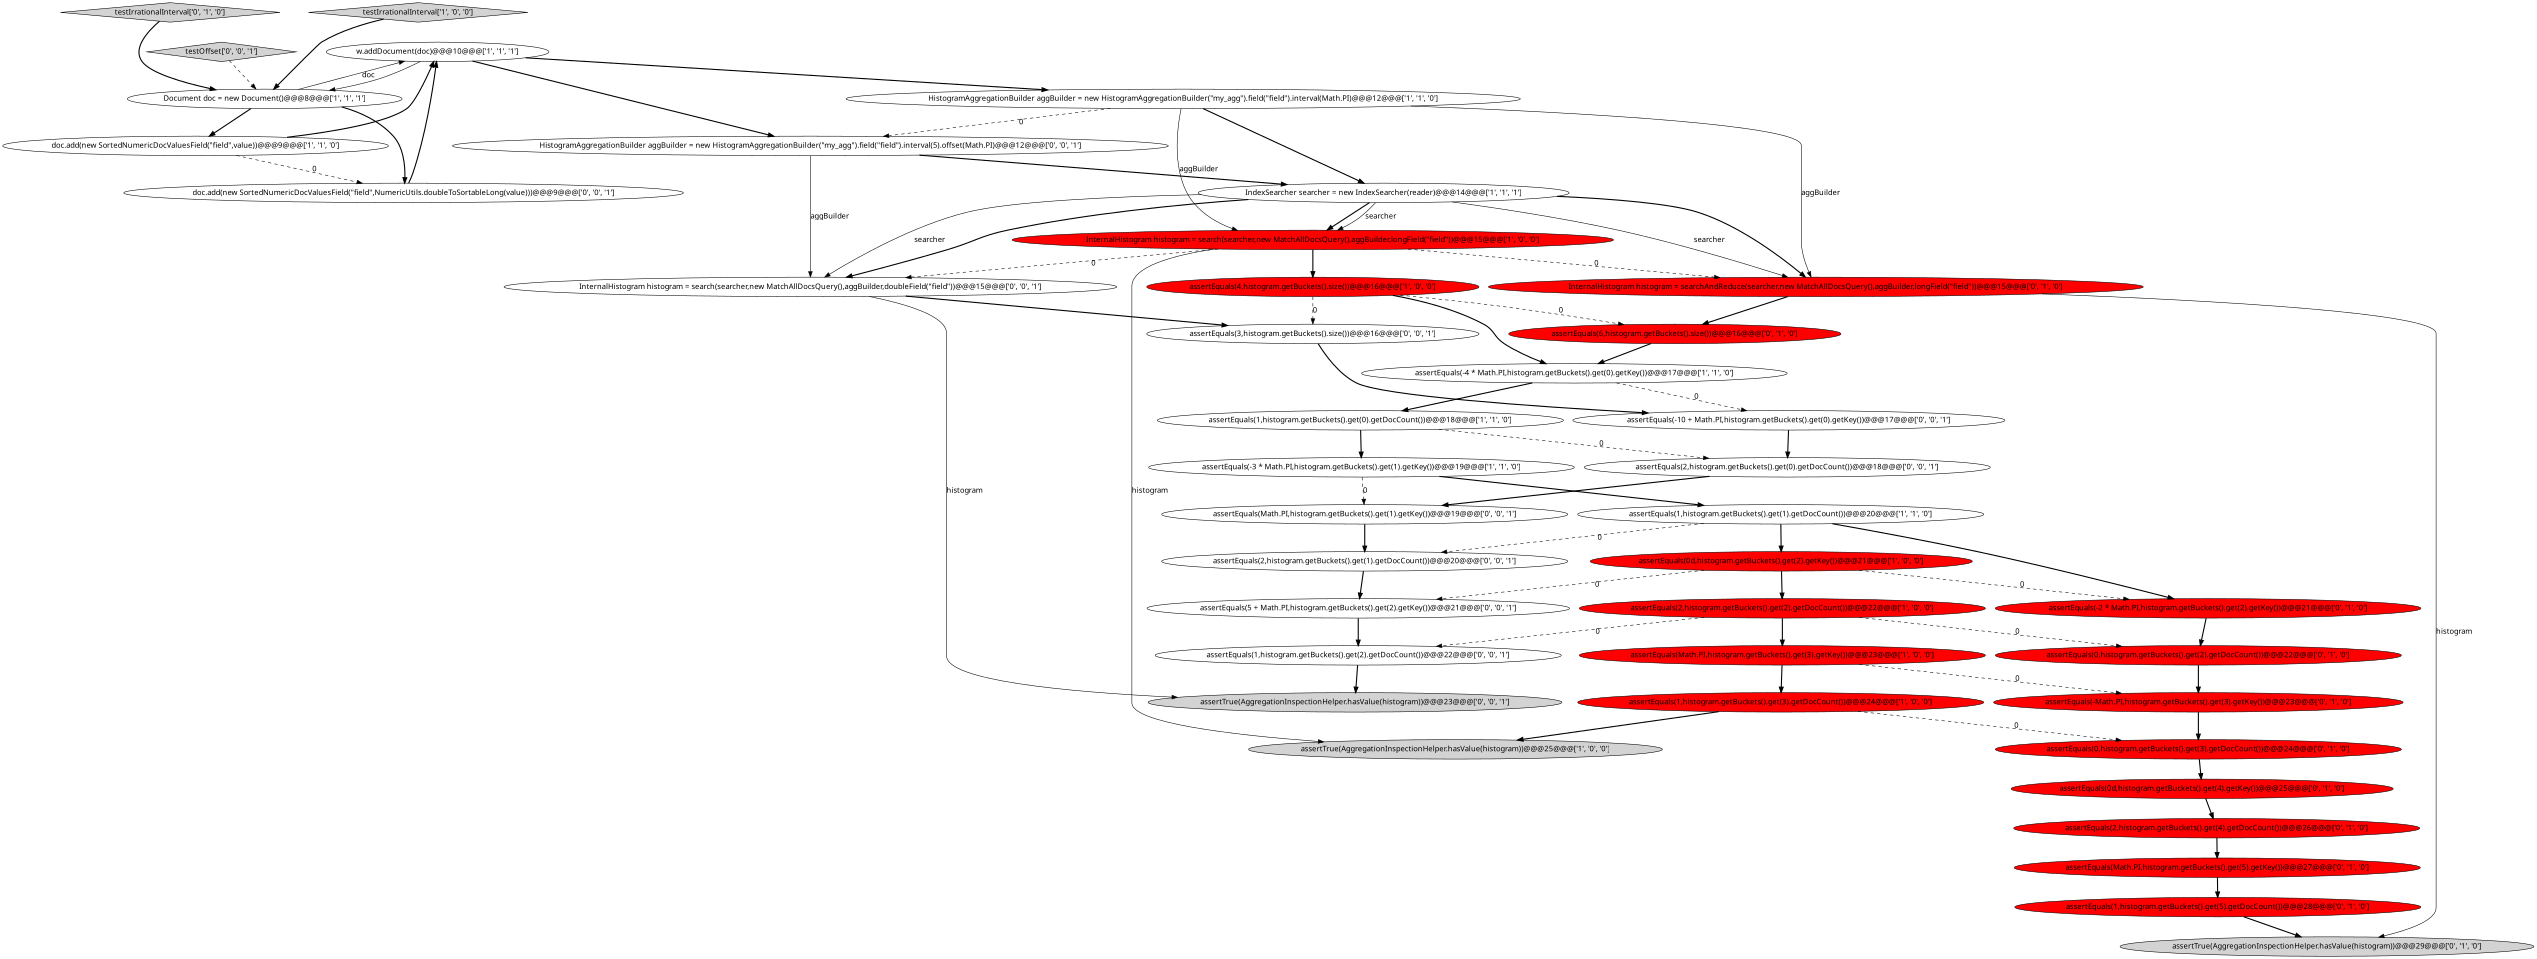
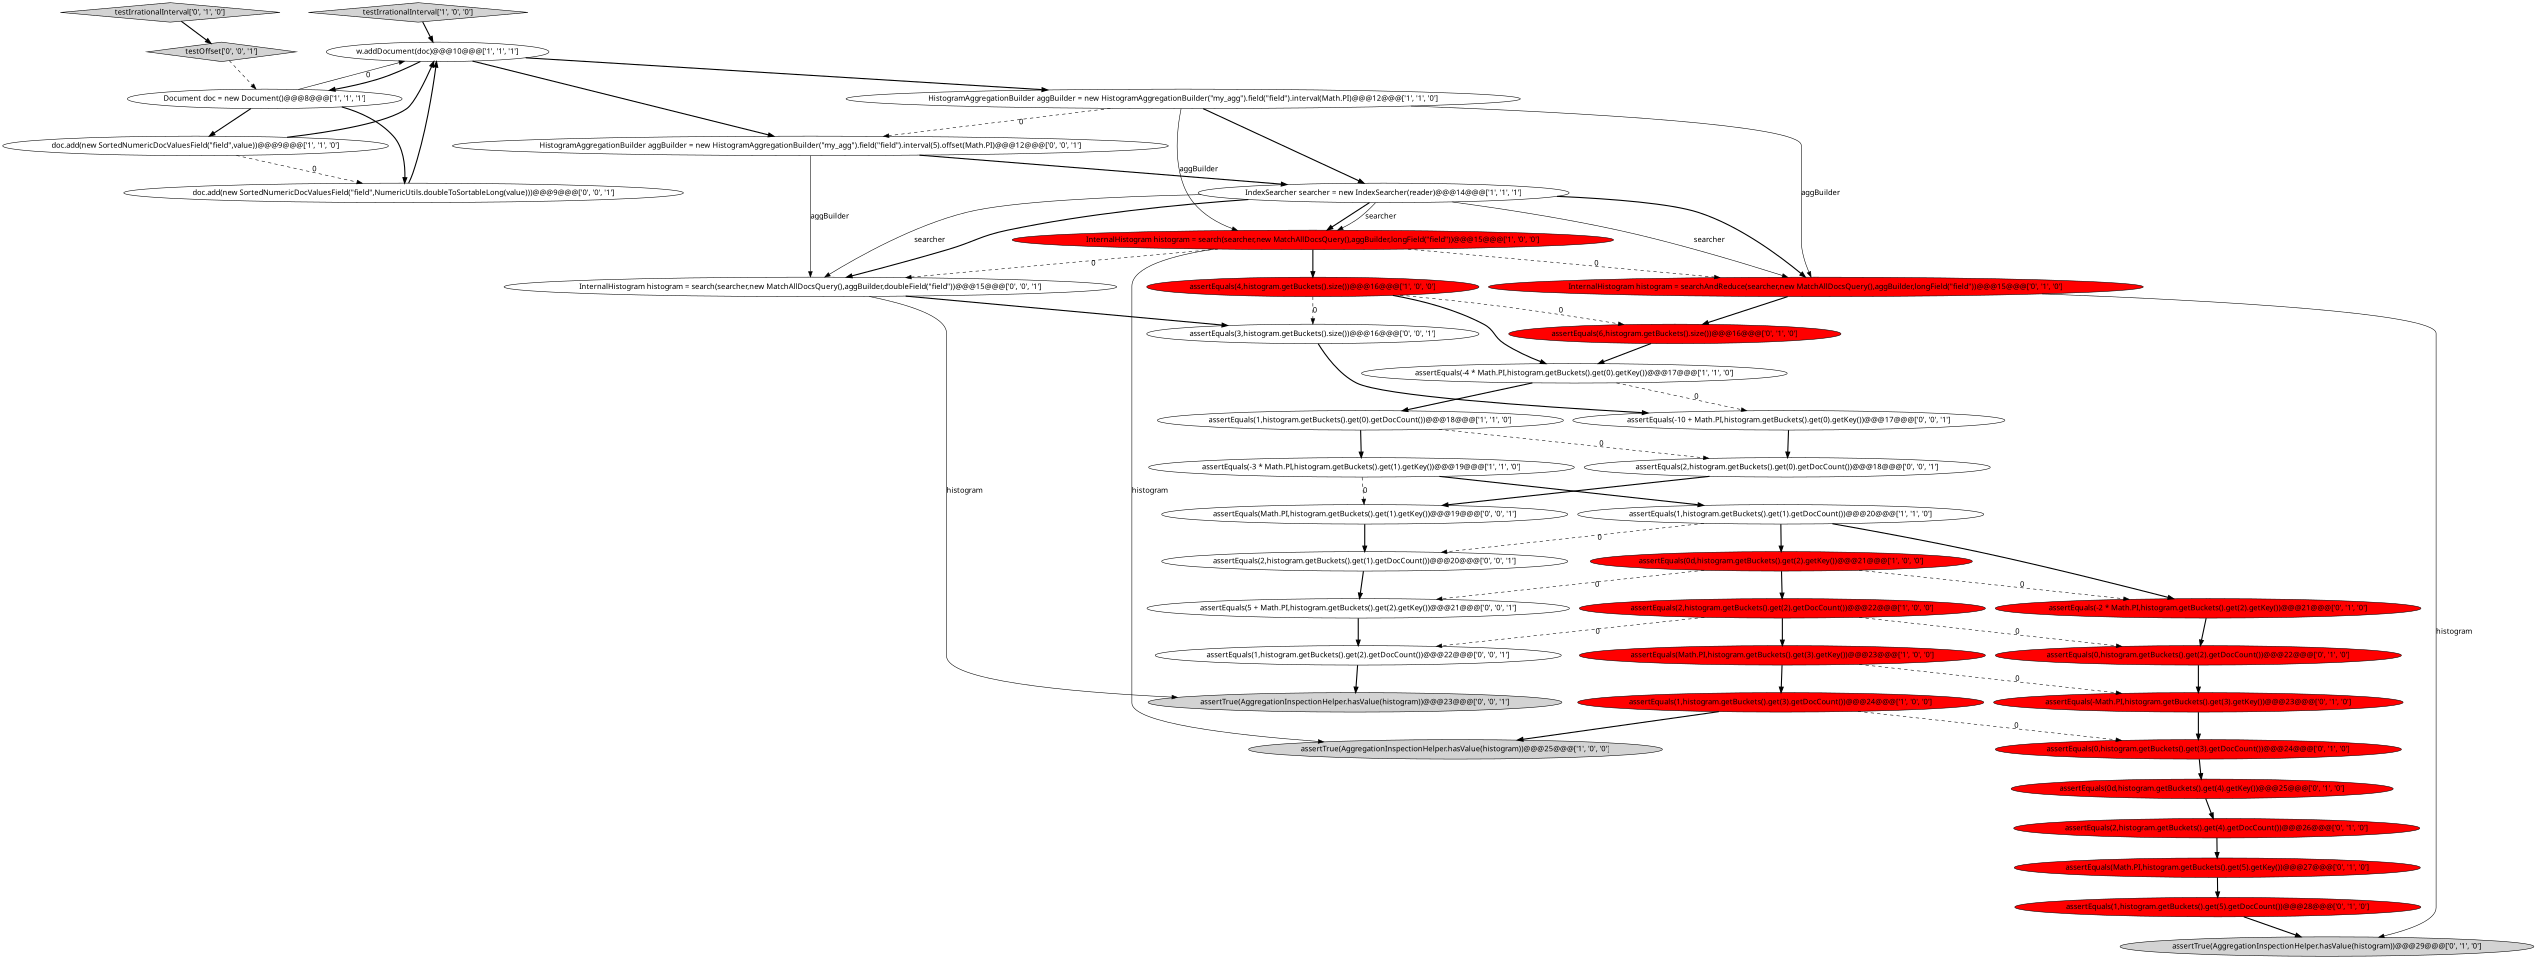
(324, 41) -> (427, 29)
(152, 70) -> (194, 31)
(368, 75) -> (368, 75)
(379, 79) -> (379, 79)
